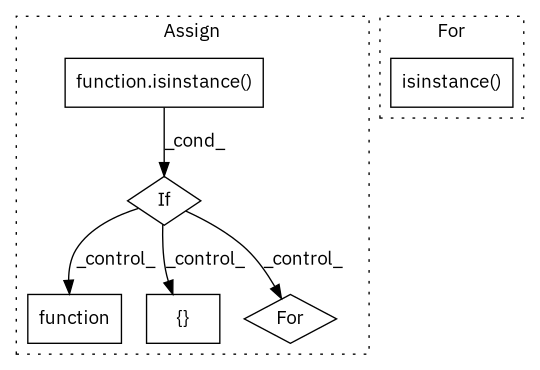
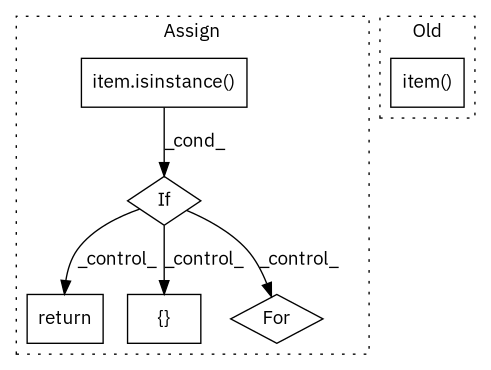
(452, 32) -> (427, 32)
(164, 83) -> (164, 83)
(452, 83) -> (427, 83)
(75, 319) -> (65, 319)
